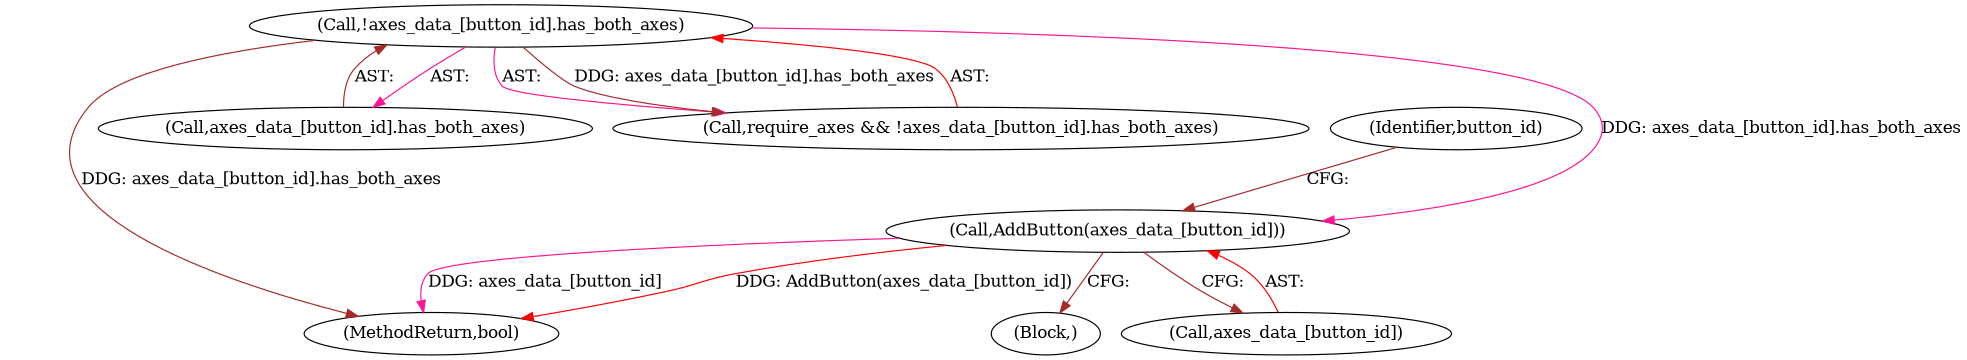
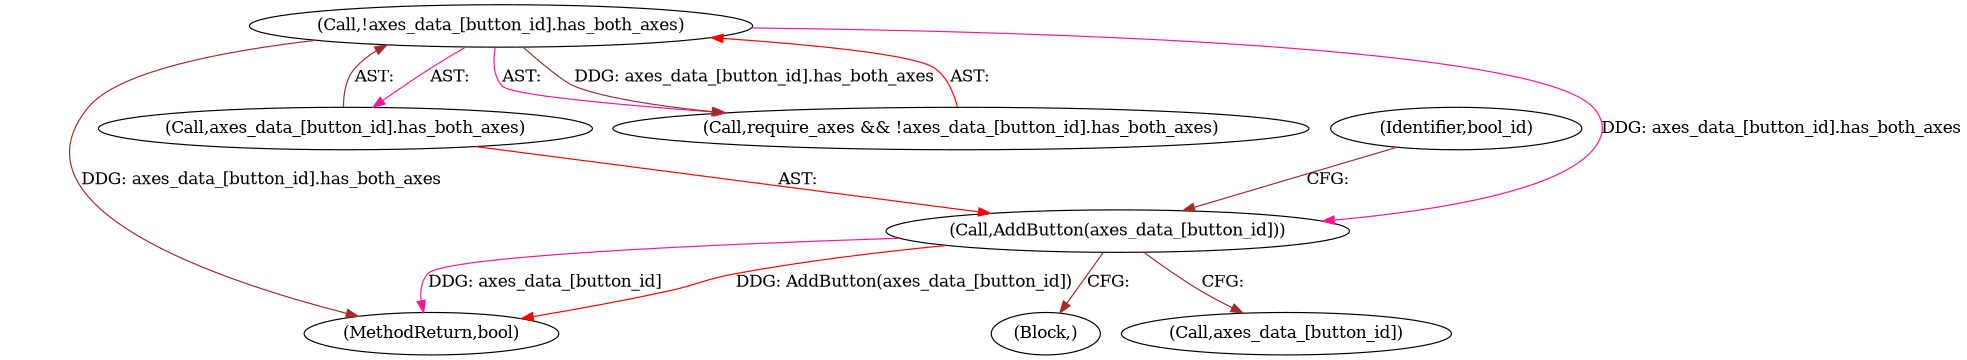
(1456, 129) -> (1456, 129)
(1254, 277) -> (727, 179)
